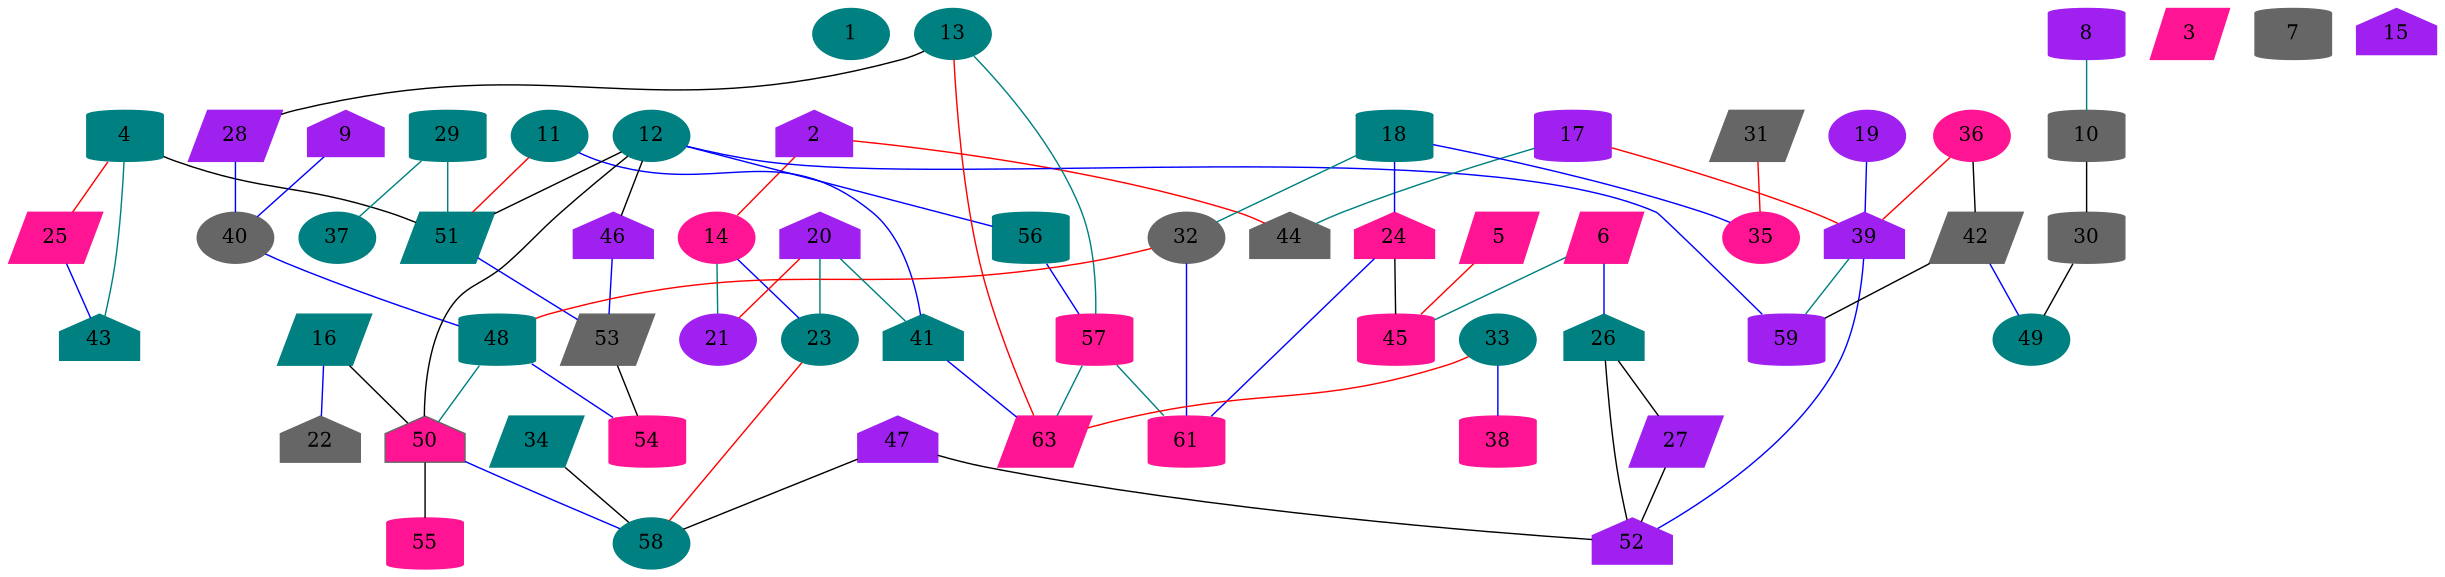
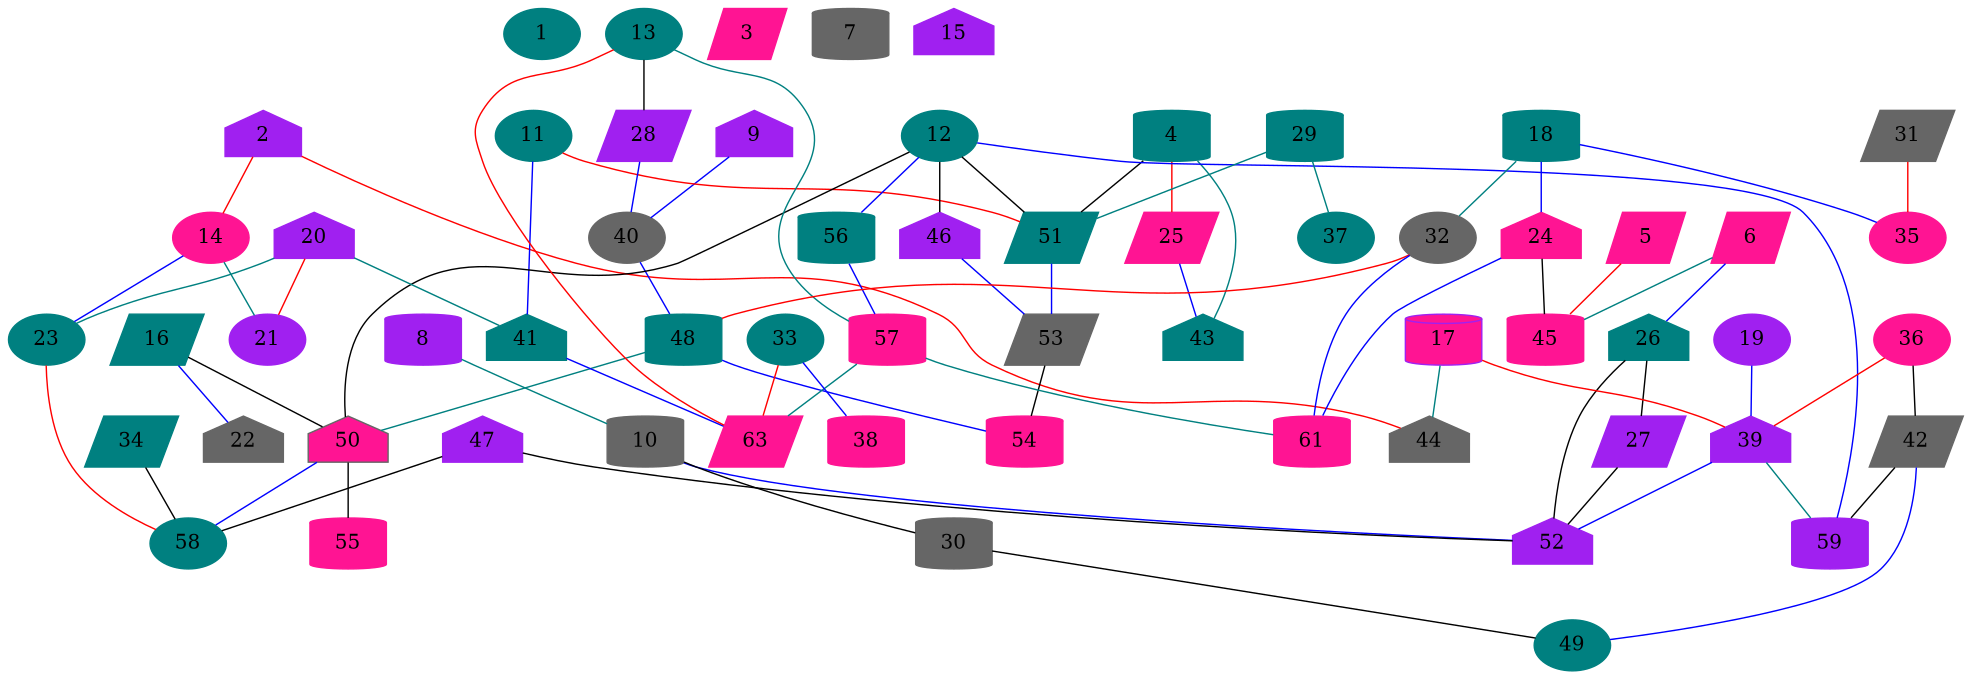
(1573, 136) -> (1444, 340)
none -> (1096, 516)
